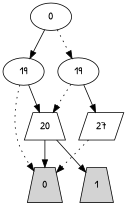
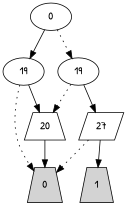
(69, 153) -> (99, 150)
